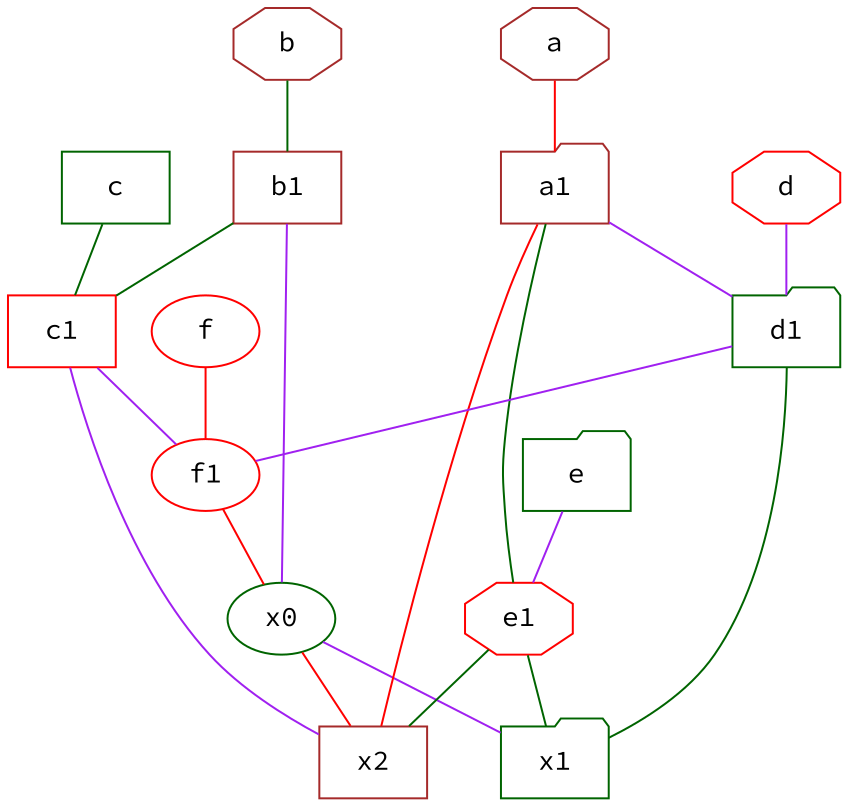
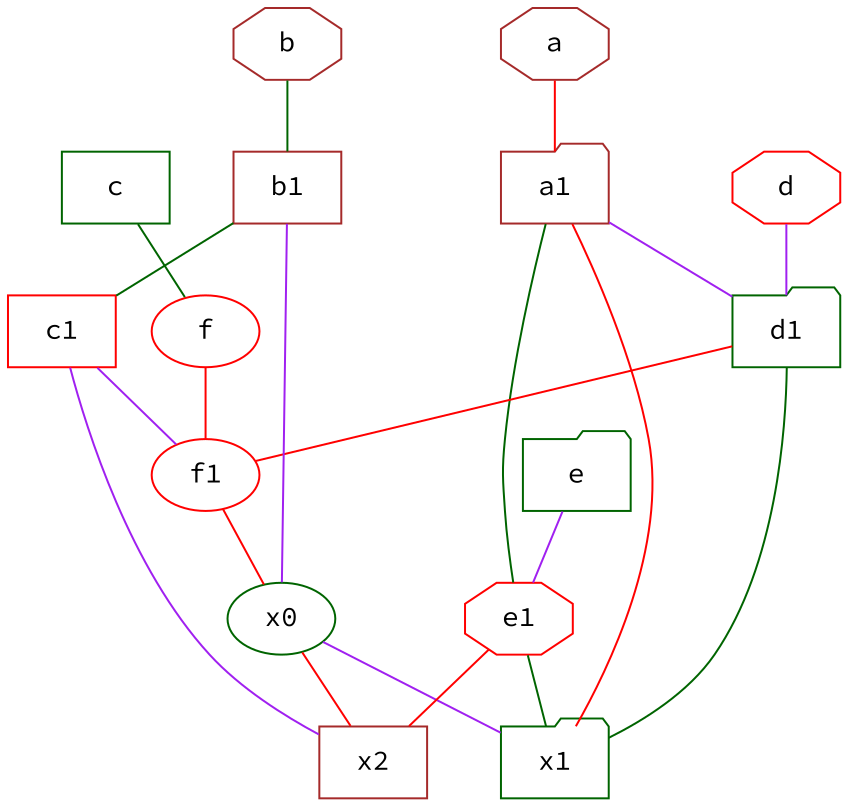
(89, 260) -> (158, 255)
(494, 404) -> (494, 404)
(449, 472) -> (652, 475)
(449, 688) -> (449, 688)
